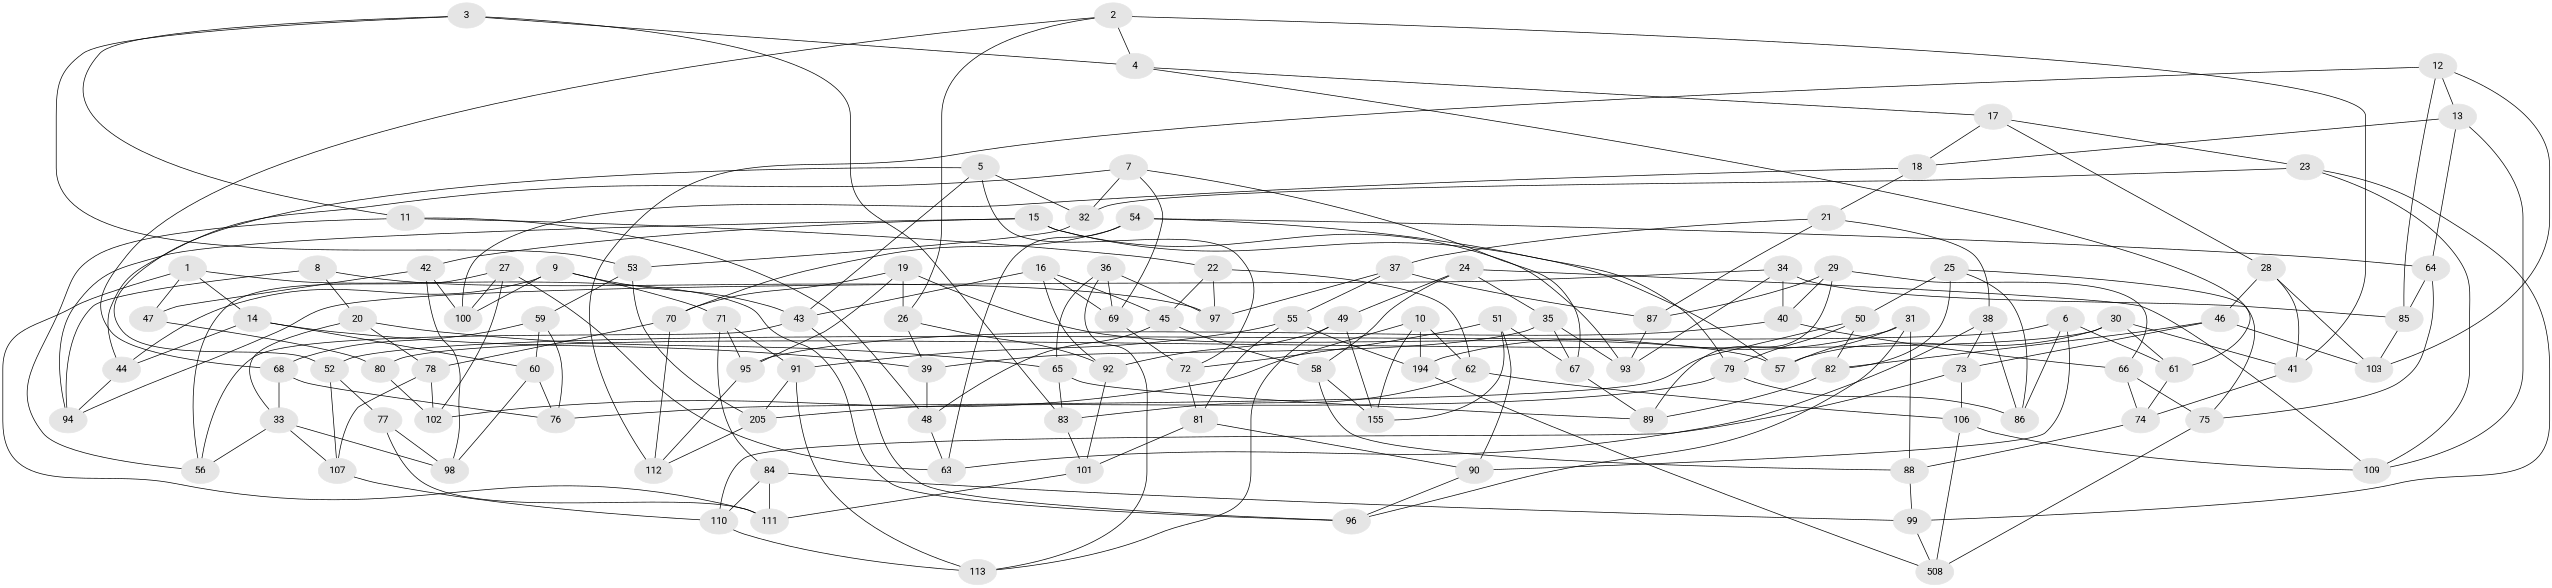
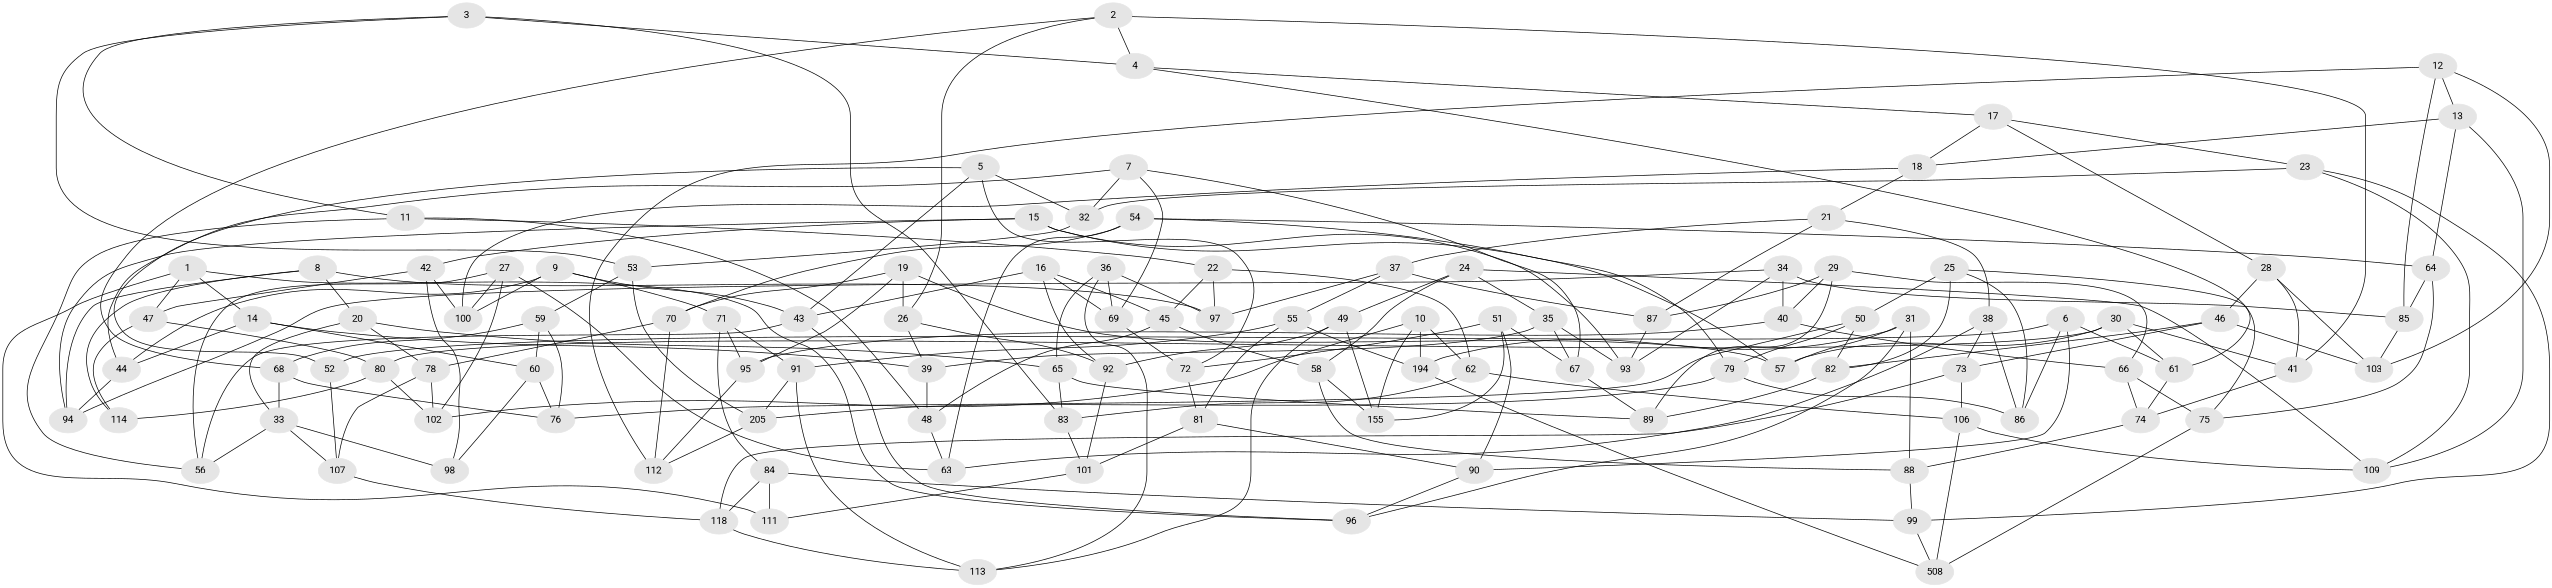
none -> (119, 420)
(383, 420) -> none
(719, 521) -> (719, 521)
